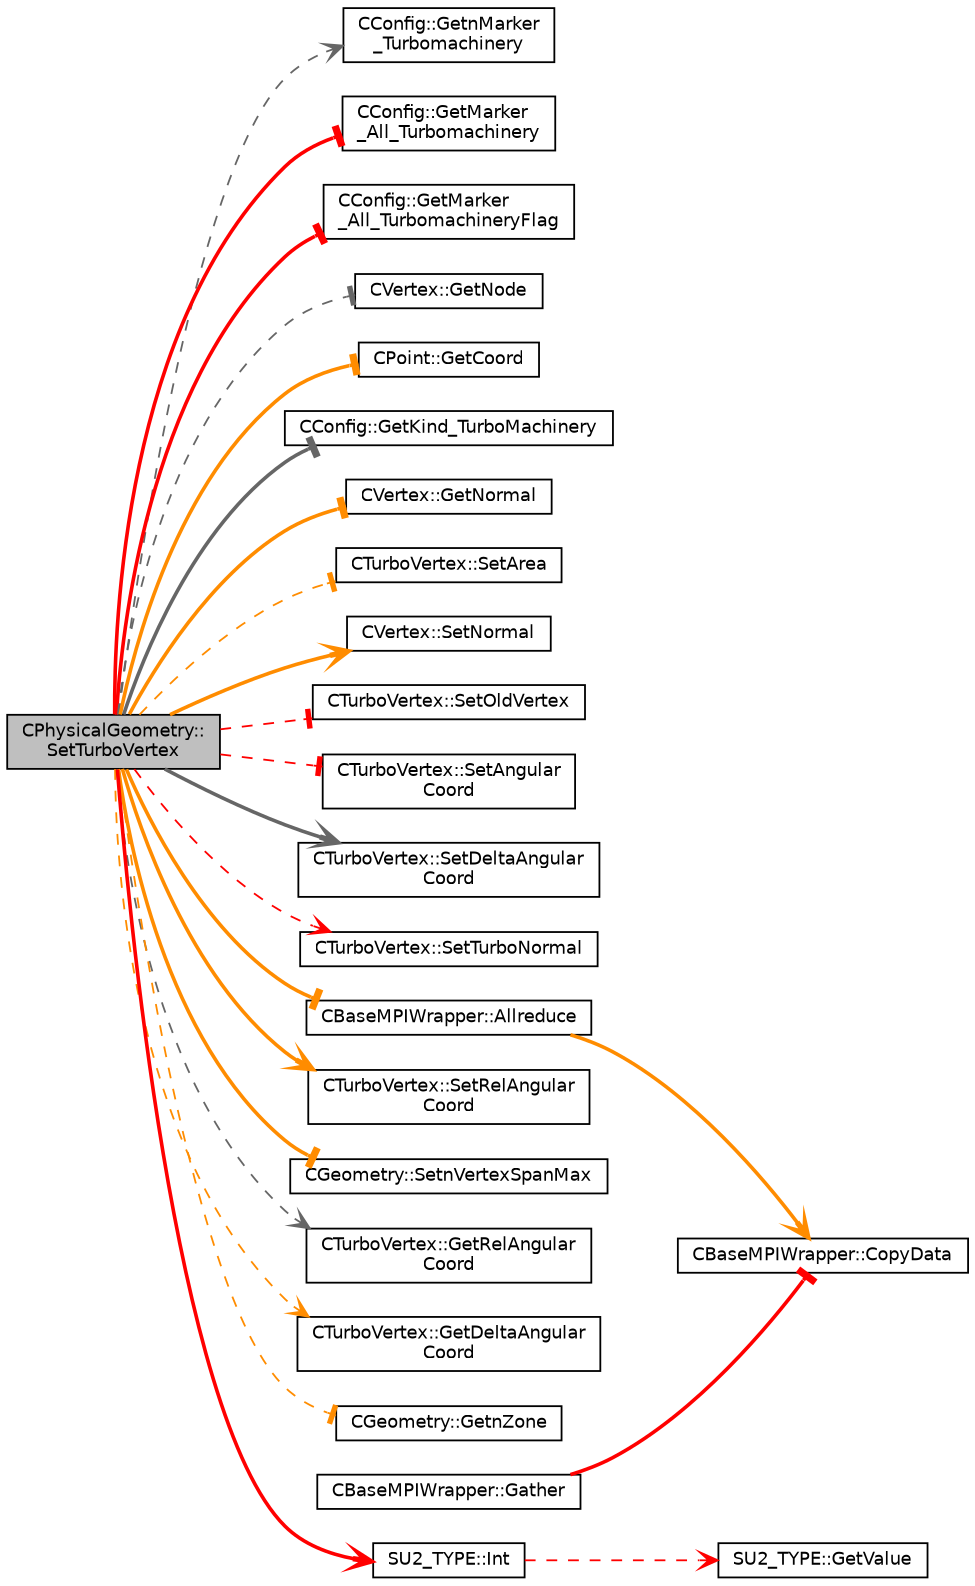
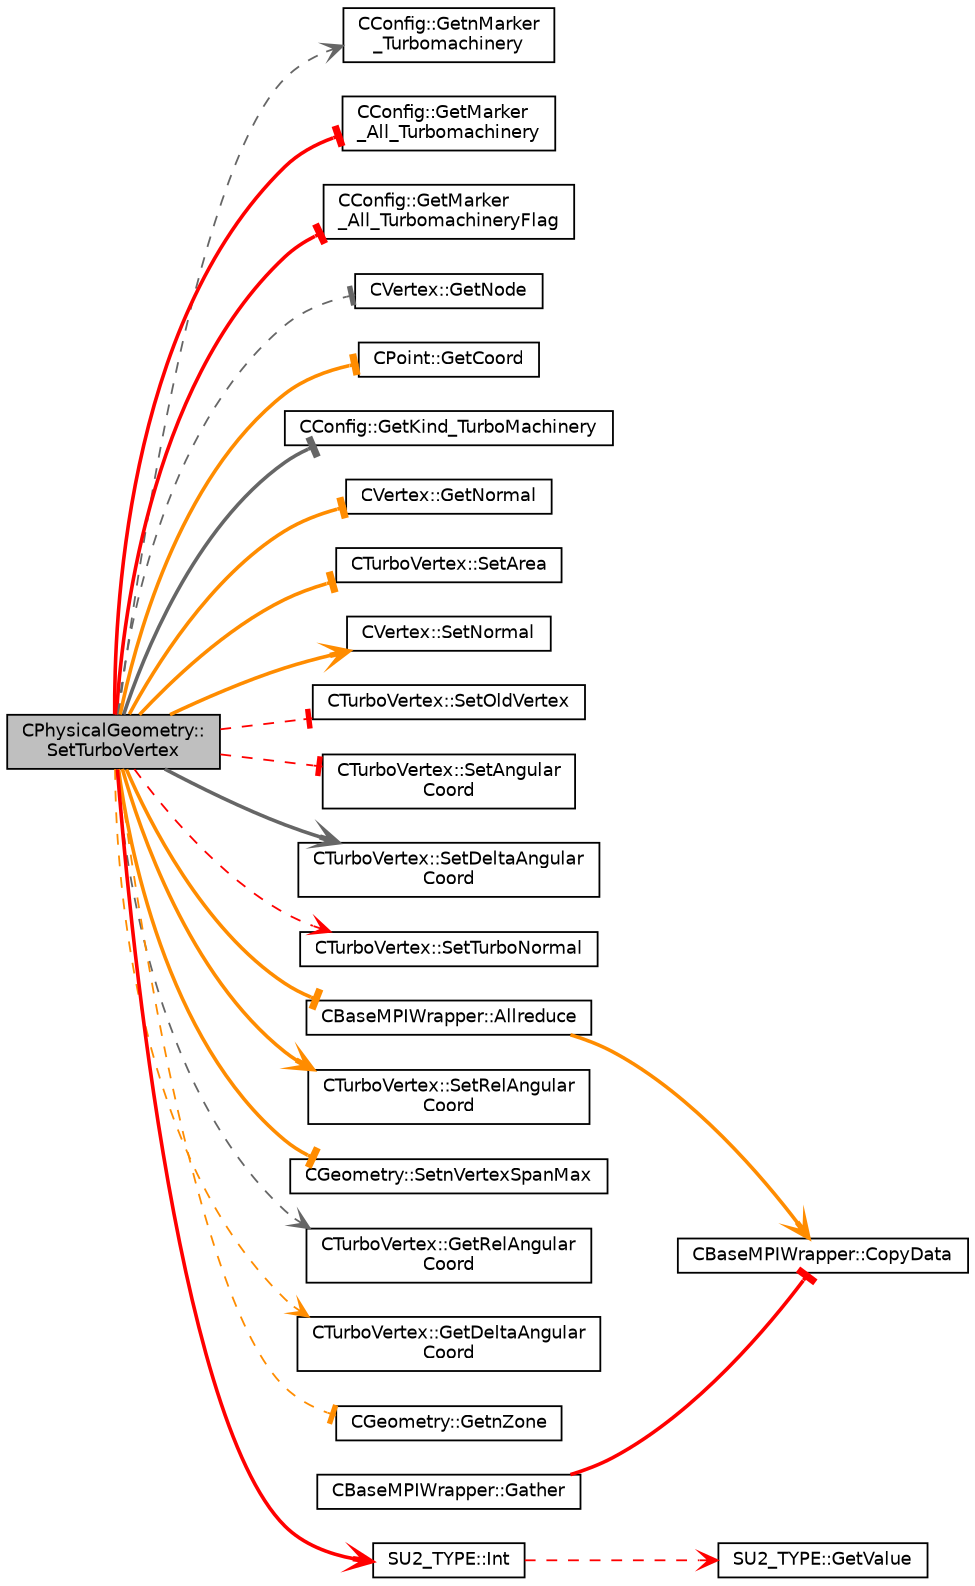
(225, 637) -> (225, 637)
